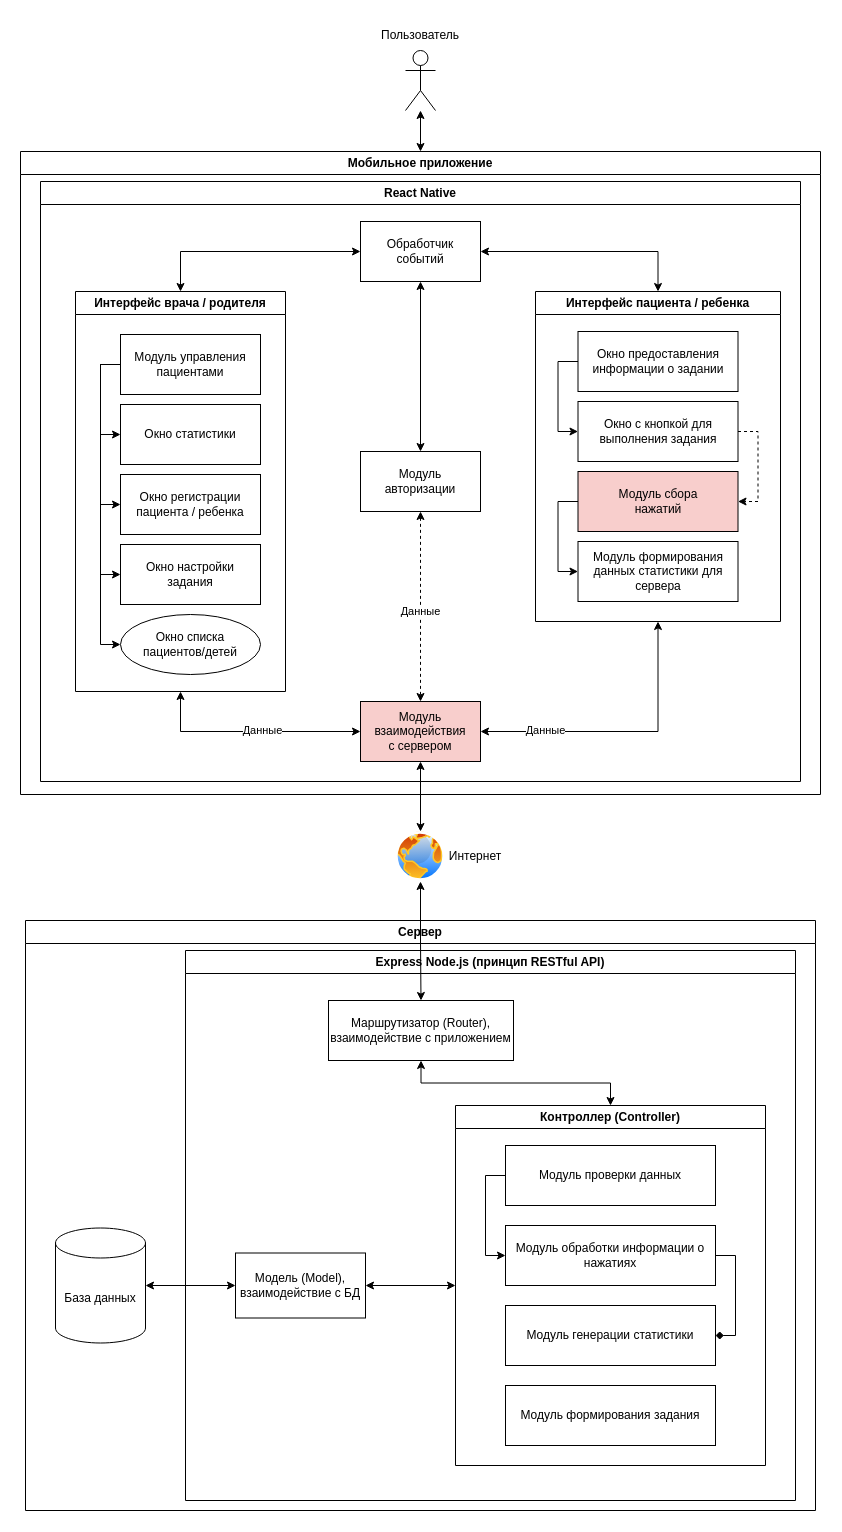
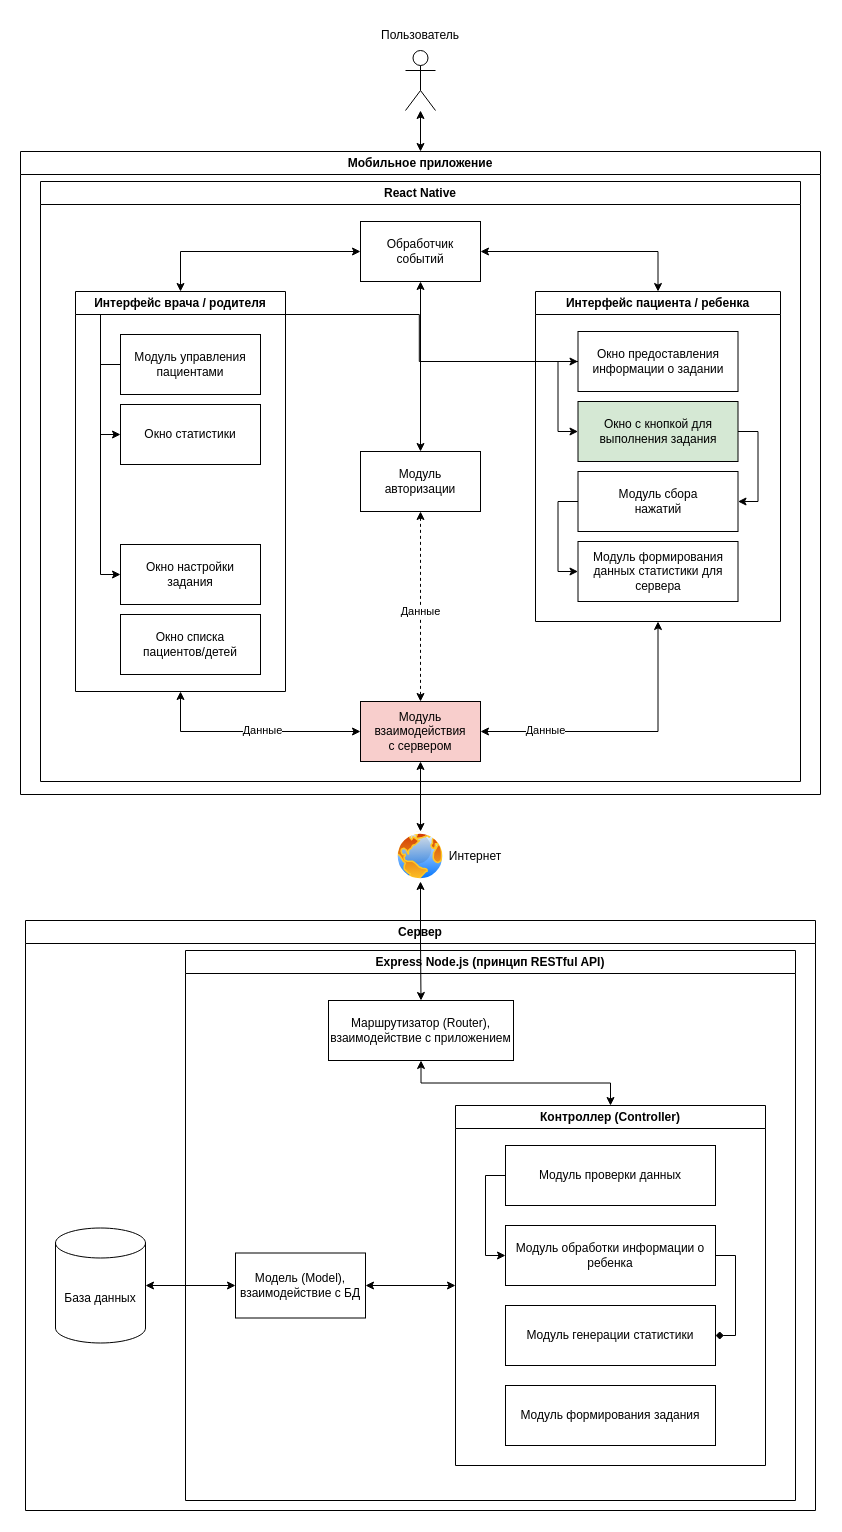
(658, 432) -> (658, 432)
(758, 464) -> (758, 464)
(658, 502) -> (658, 502)
(108, 505) -> none
(191, 505) -> none
(101, 617) -> (488, 362)
(191, 645) -> (191, 645)
(611, 1256) -> (611, 1256)
